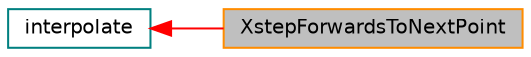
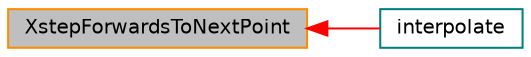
(197, 28) -> (354, 28)
